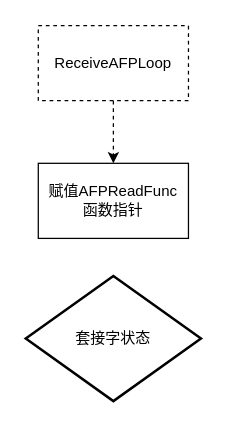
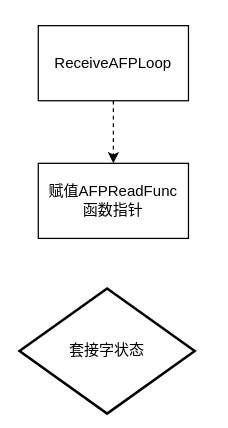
(113, 63) -> (113, 63)
(113, 338) -> (107, 351)
